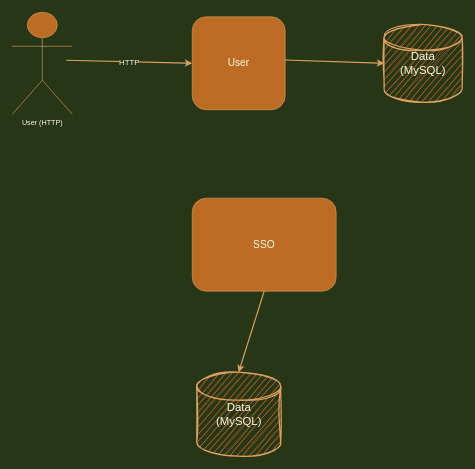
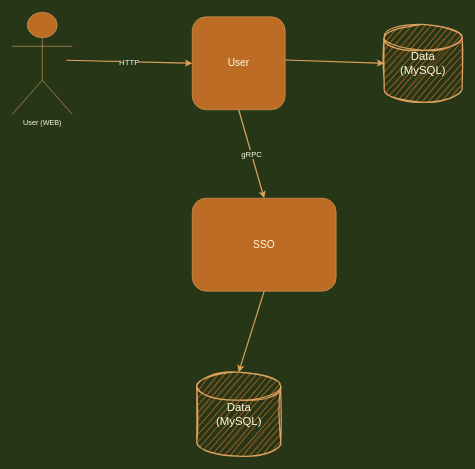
(43, 123) -> (43, 123)
none -> (251, 151)
